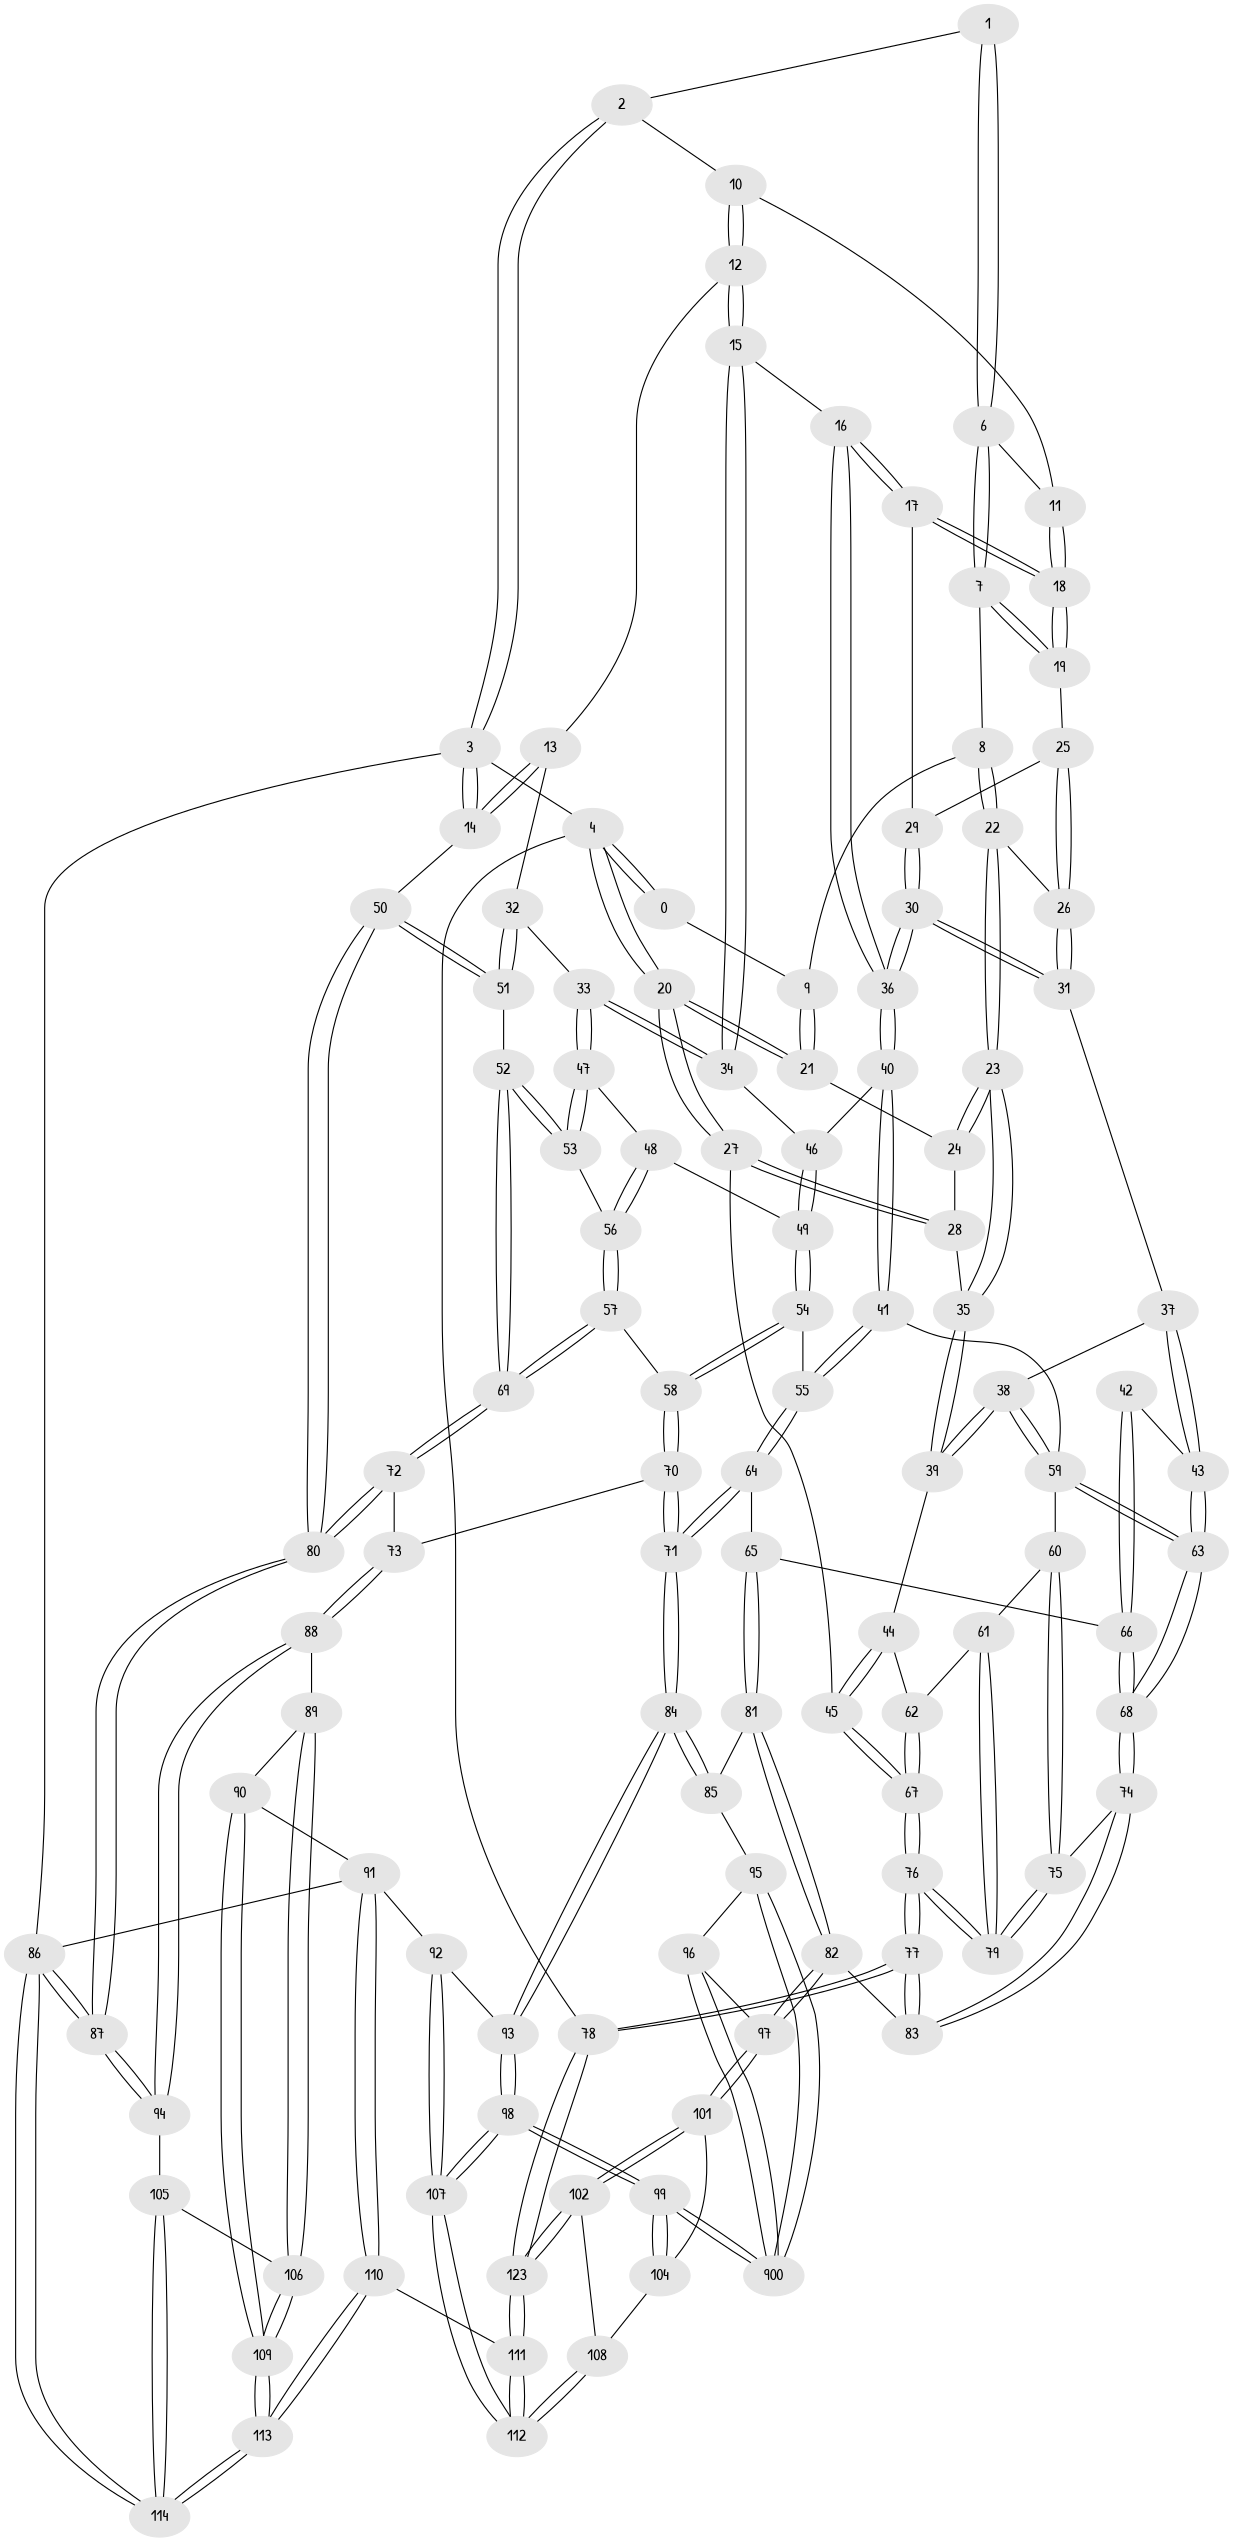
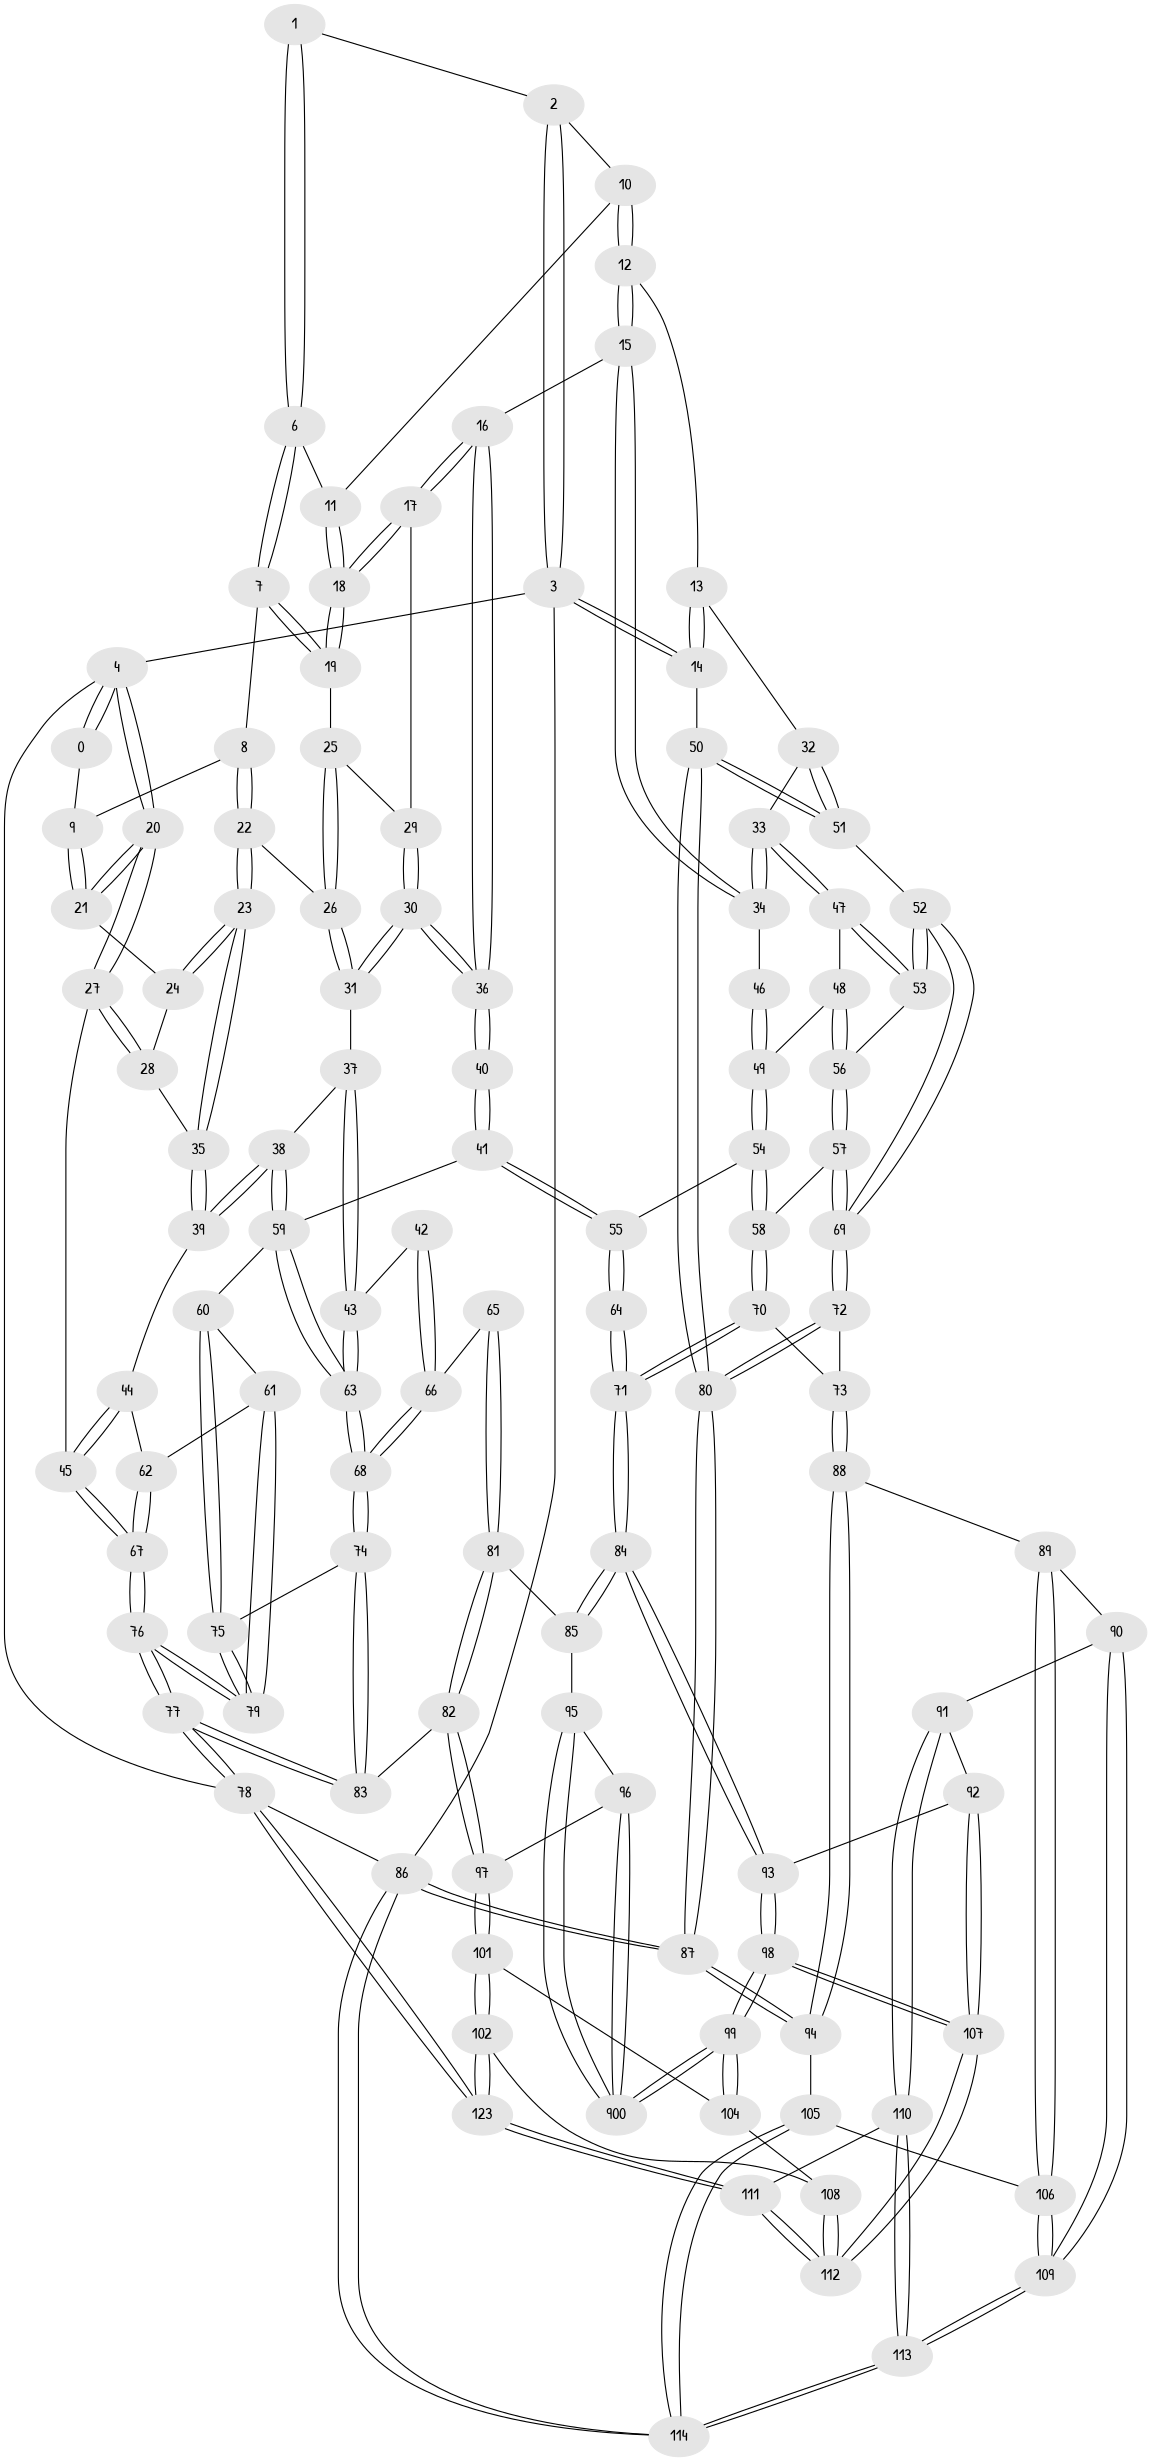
(850, 1110) -> none
(752, 1512) -> none
(202, 1914) -> (323, 1834)
